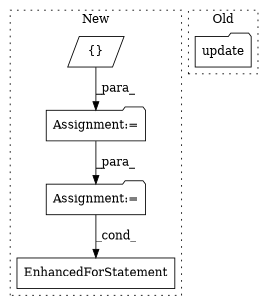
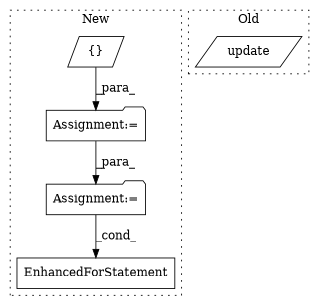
(223, 52) -> (249, 52)
